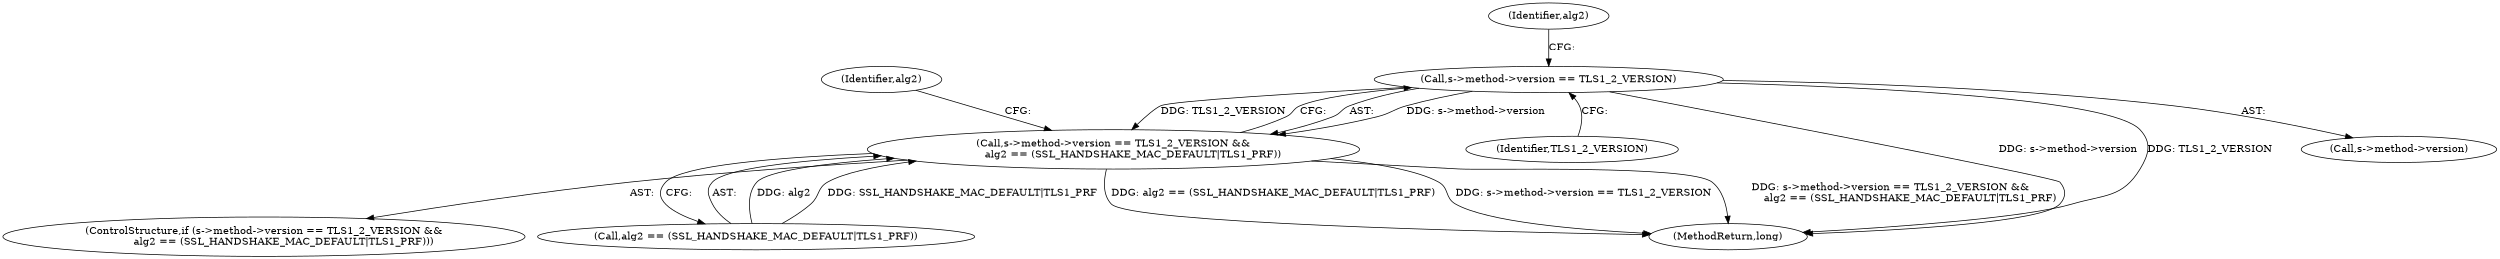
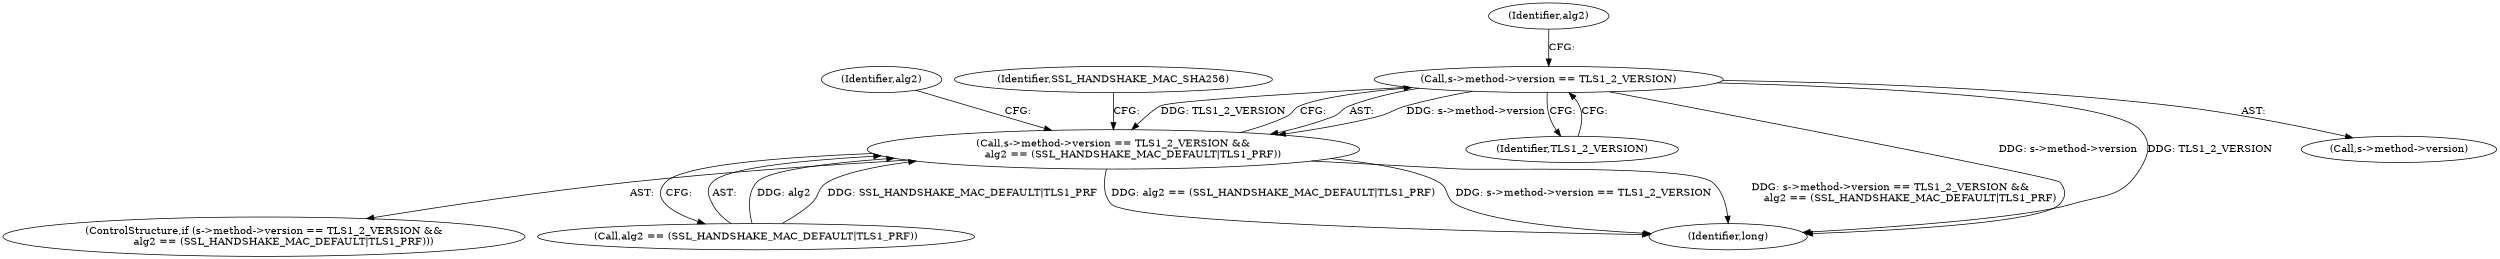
none -> (1113, 79)
none -> (1548, 112)
(1728, 237) -> (1728, 237)
